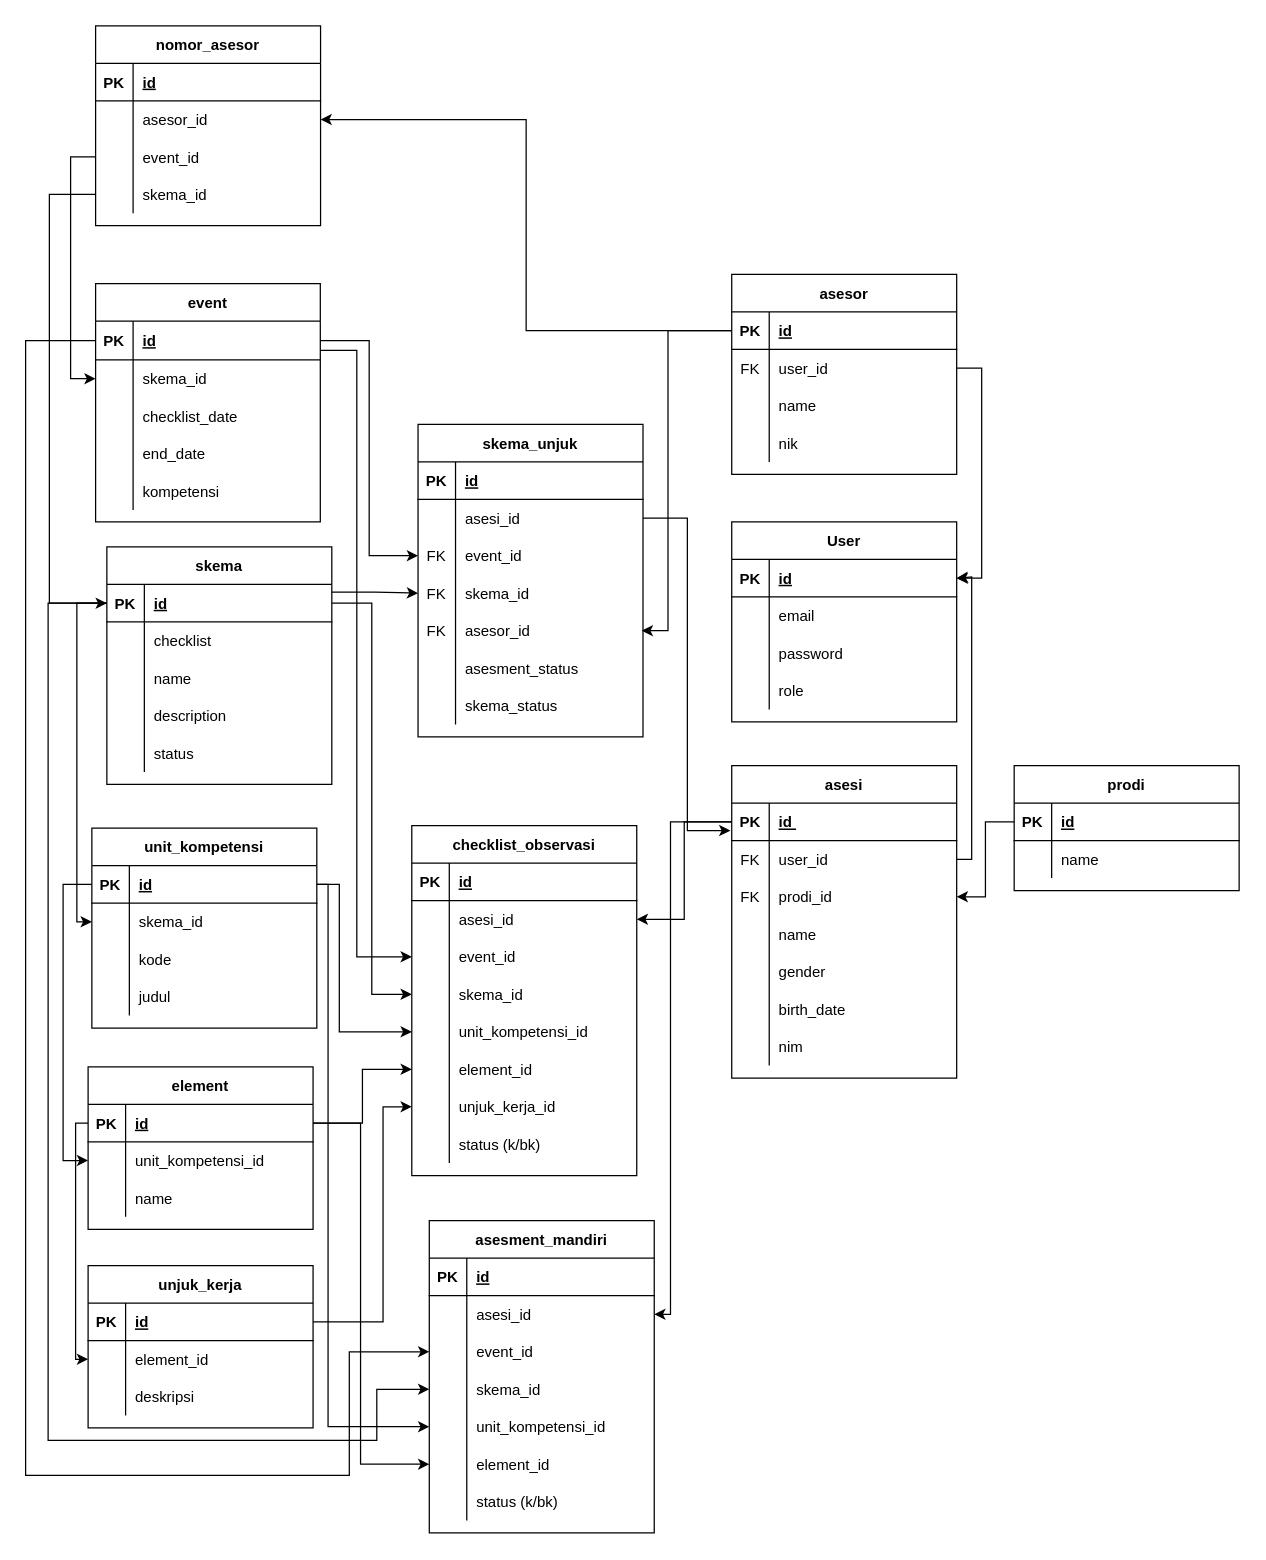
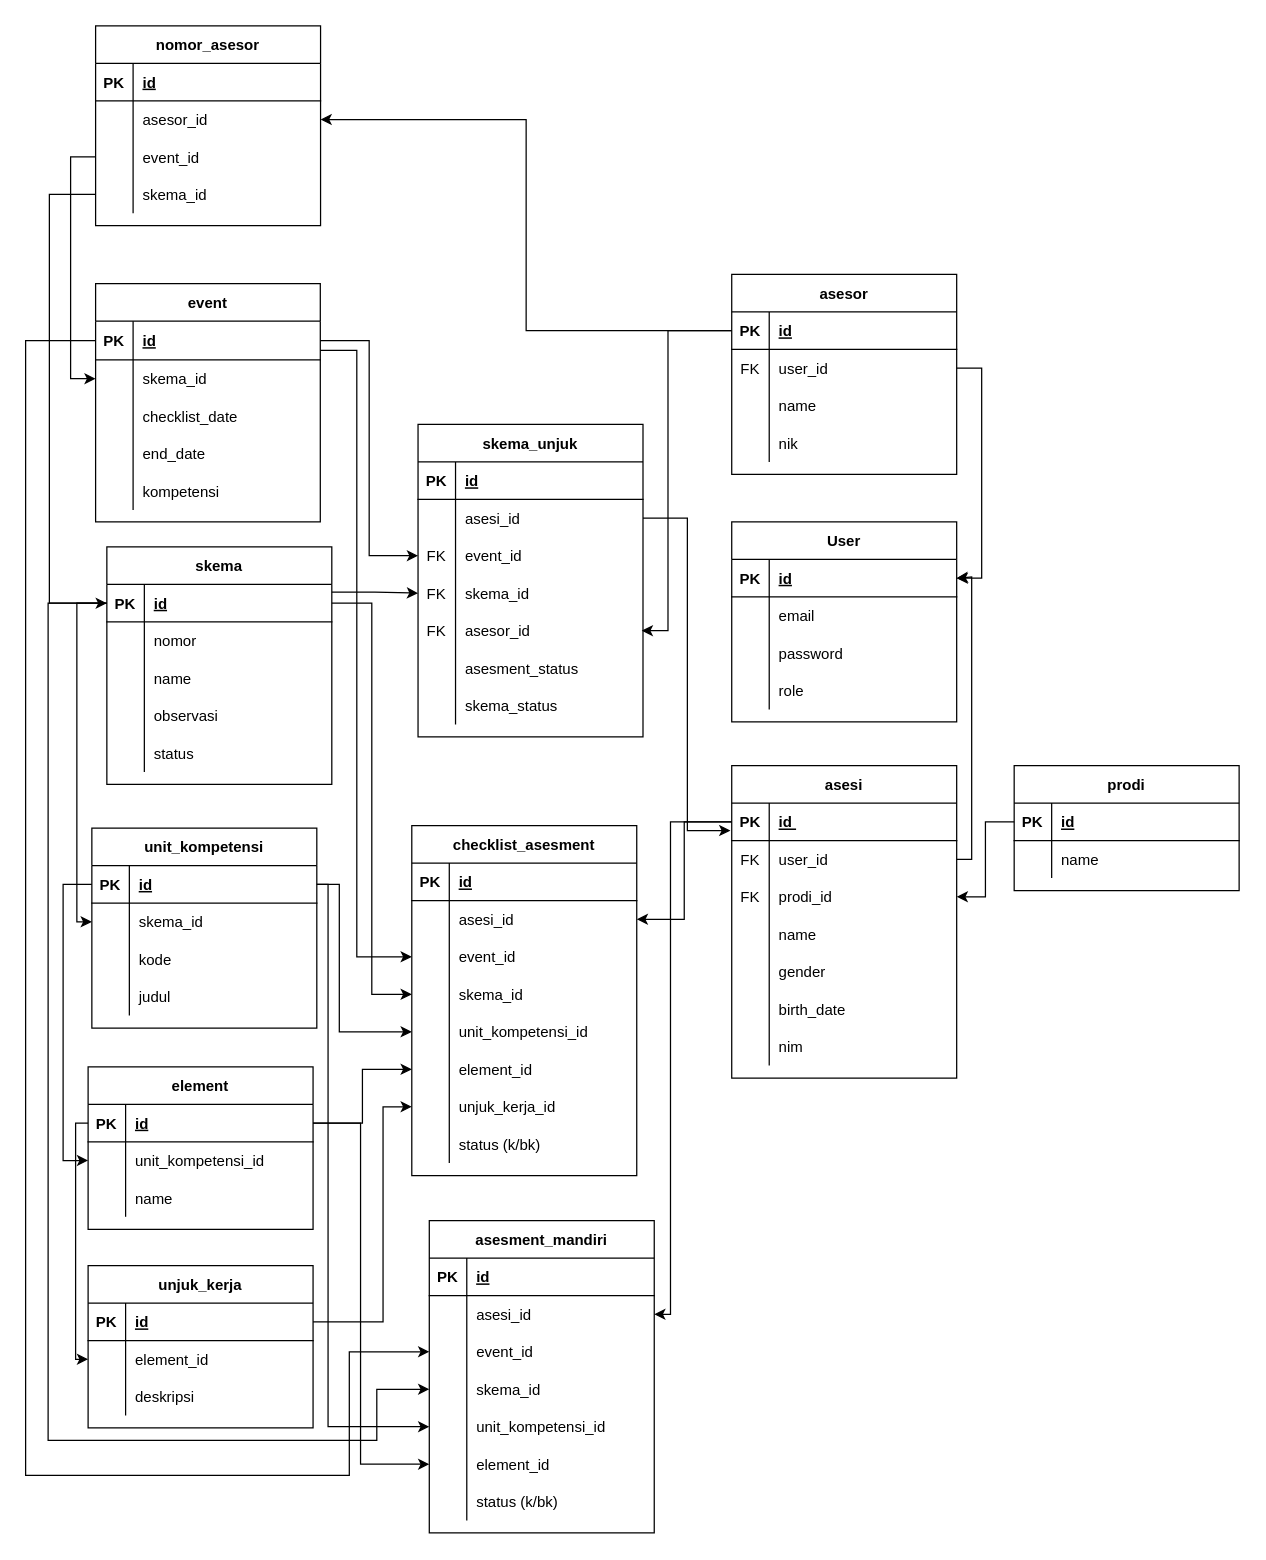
(188, 641) -> (175, 641)
(196, 716) -> (190, 716)
(524, 845) -> (524, 845)
